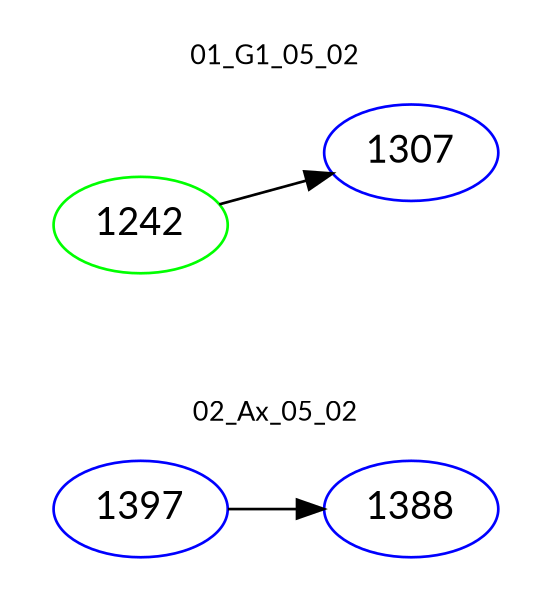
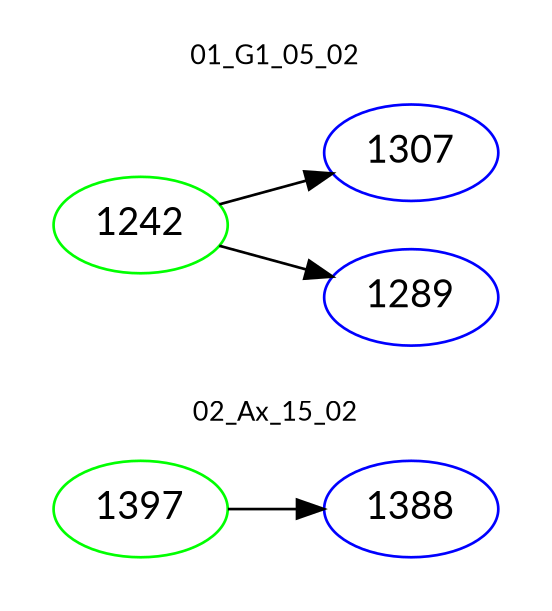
none -> (411, 297)
(276, 414) -> (276, 414)
(141, 509) -> (141, 509)
